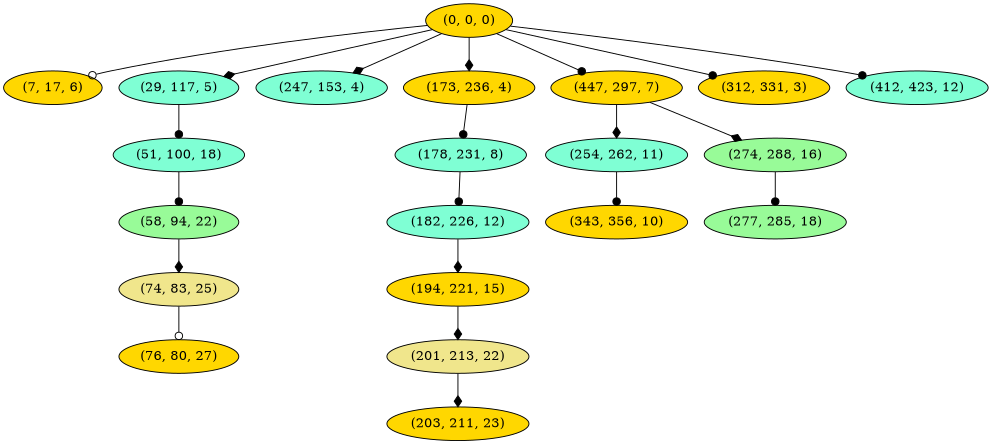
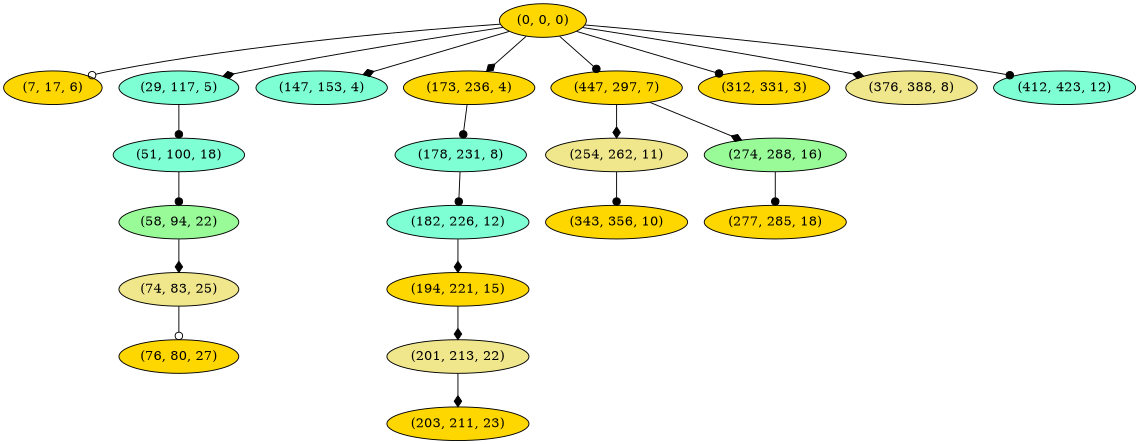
(322, 88) -> (322, 88)
none -> (912, 88)
(617, 155) -> (617, 155)
(775, 222) -> (775, 222)
